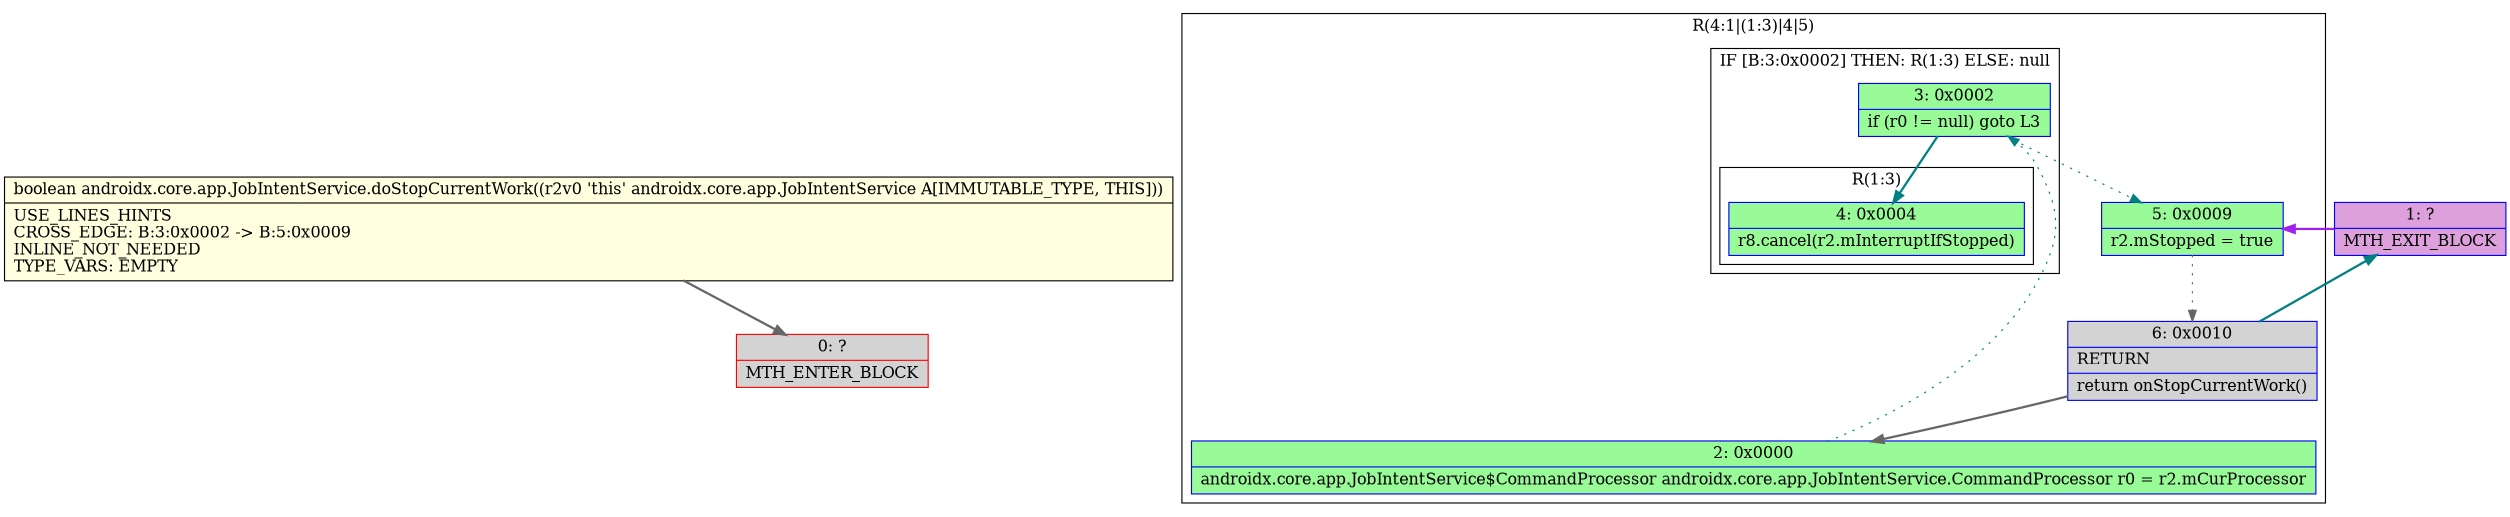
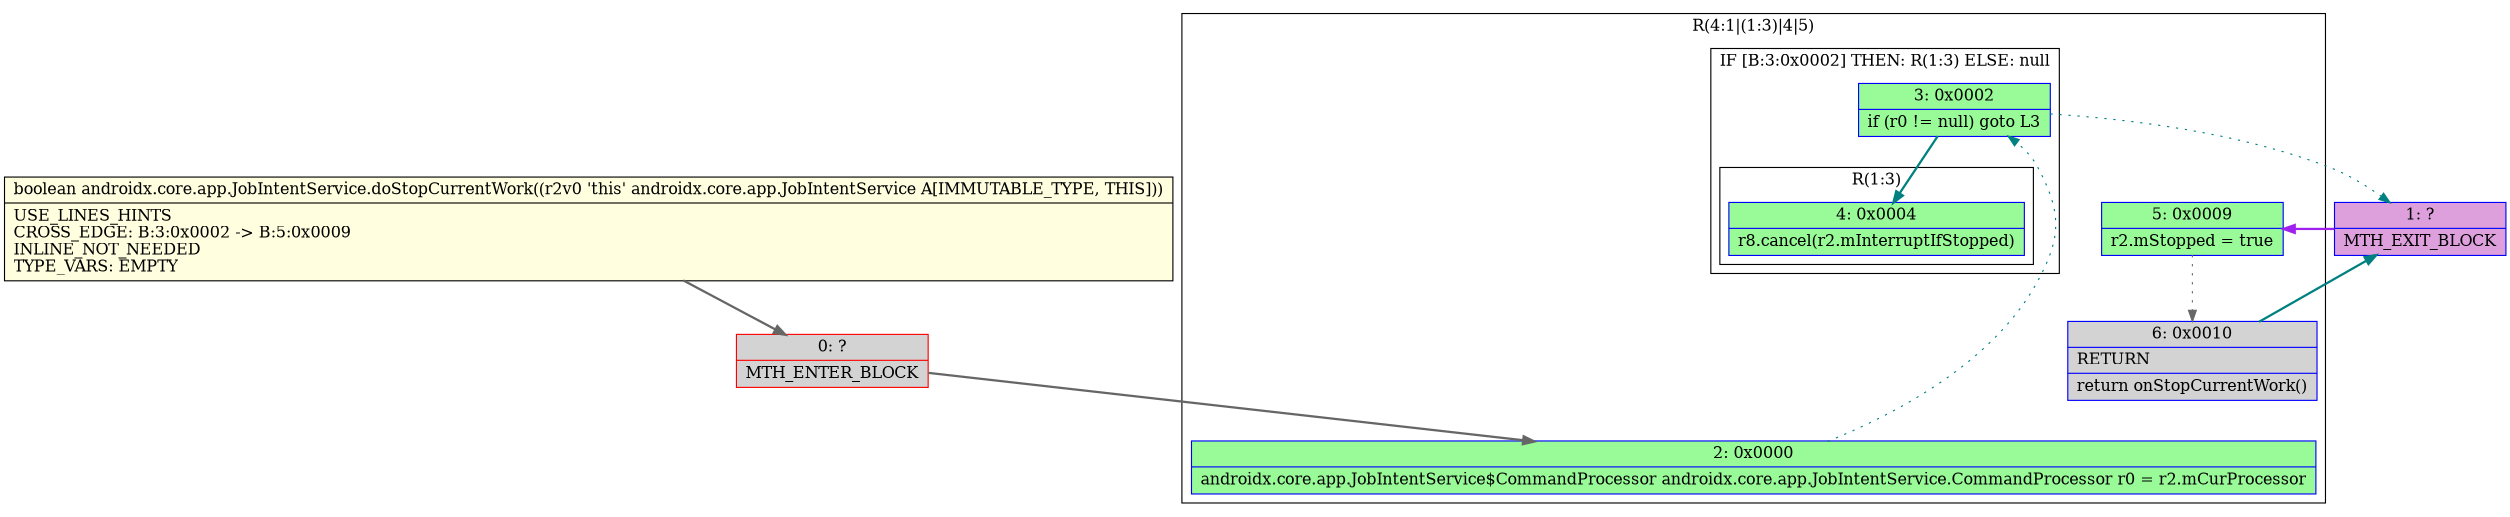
(2068, 167) -> (2221, 136)
(1976, 418) -> (1226, 407)
